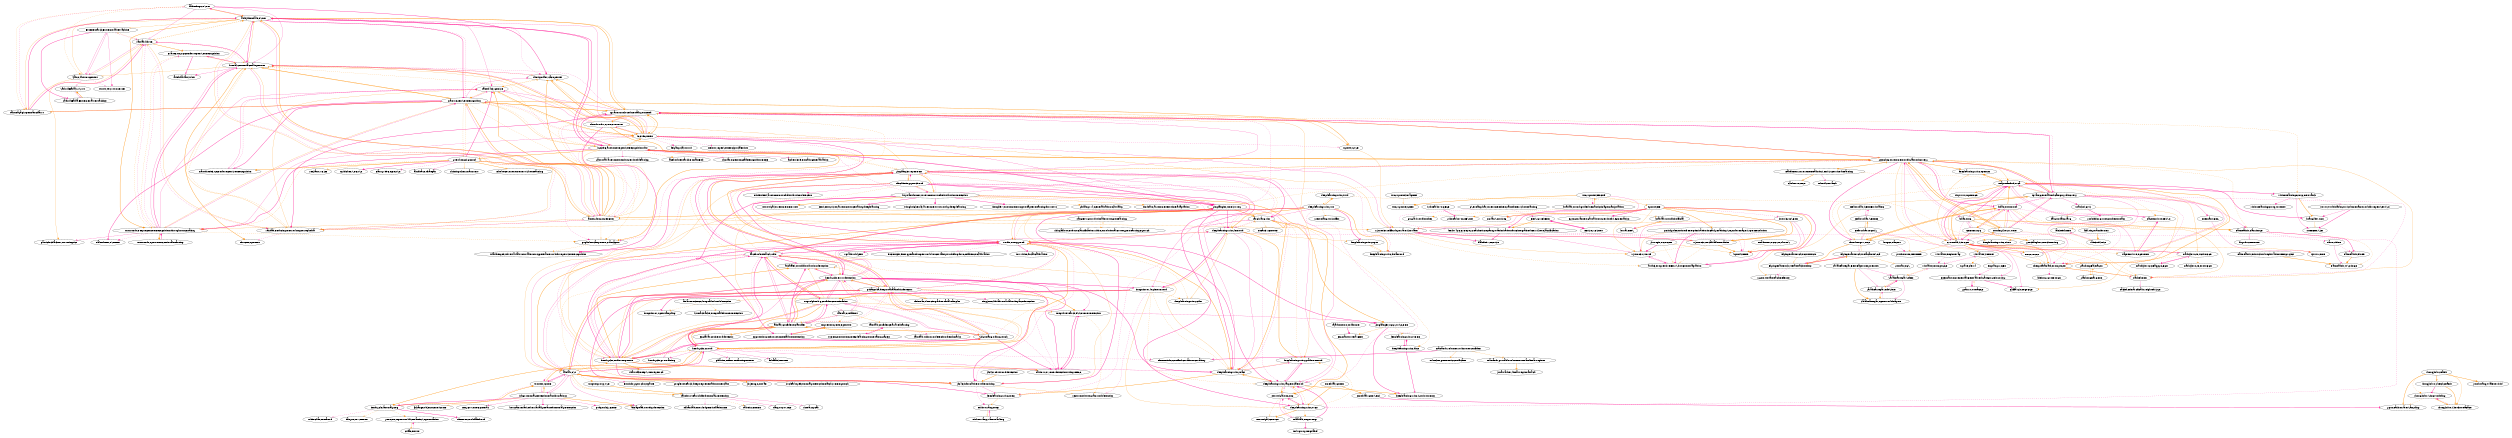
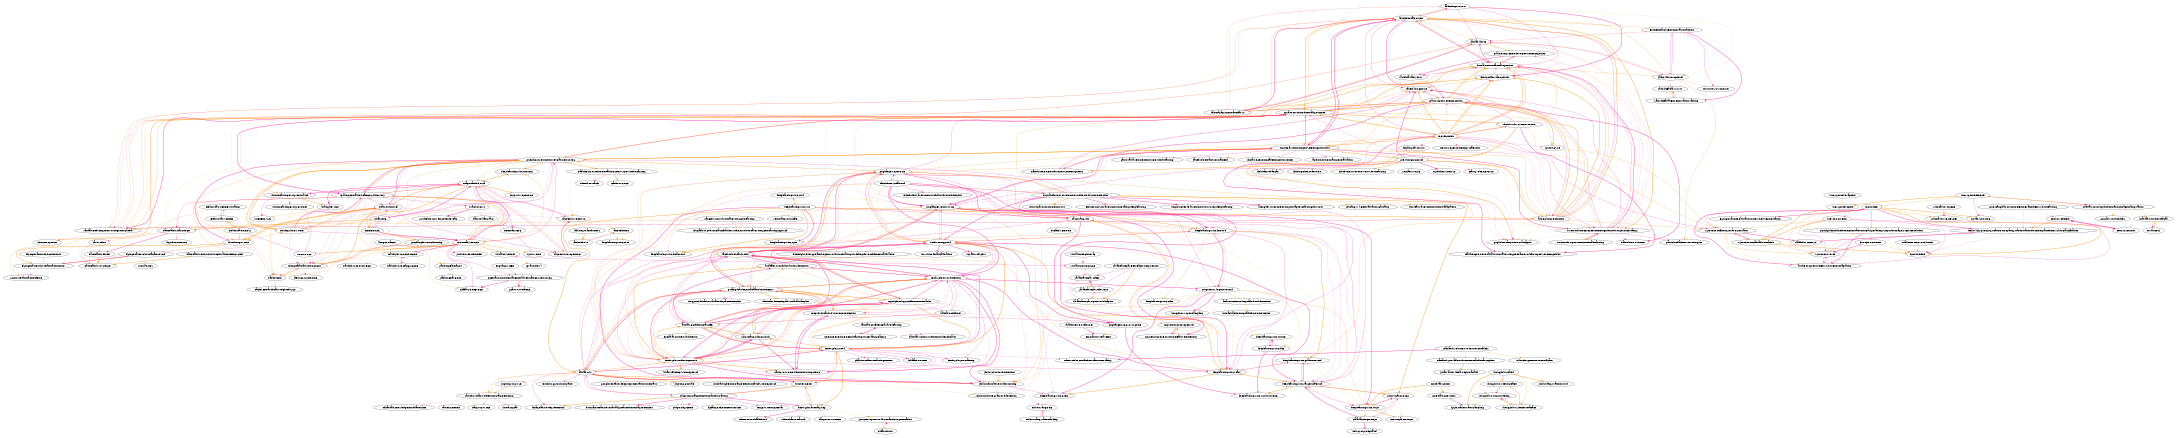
(909, 183) -> (893, 183)
(2355, 207) -> none
(1320, 274) -> (1054, 287)
